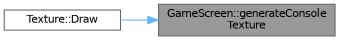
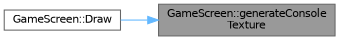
(62, 20) -> (62, 20)
